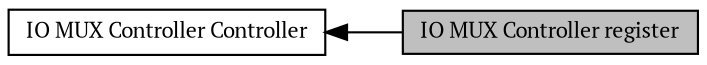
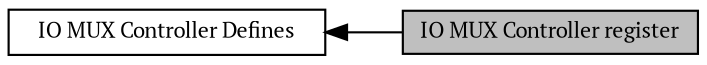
(167, 32) -> (167, 32)
